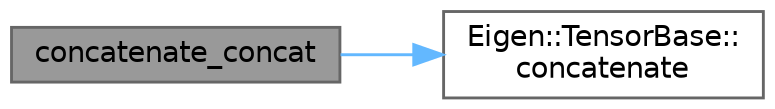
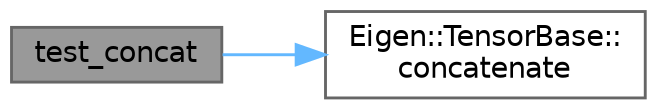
(176, 55) -> (117, 55)
